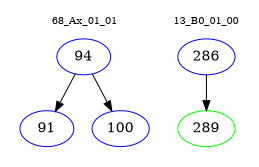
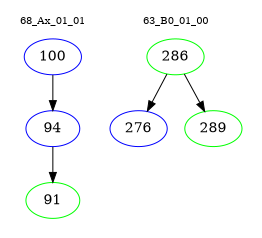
(206, 21) -> (176, 21)
(206, 57) -> (176, 57)
(100, 88) -> (53, 88)
(47, 129) -> (53, 200)
none -> (139, 129)
